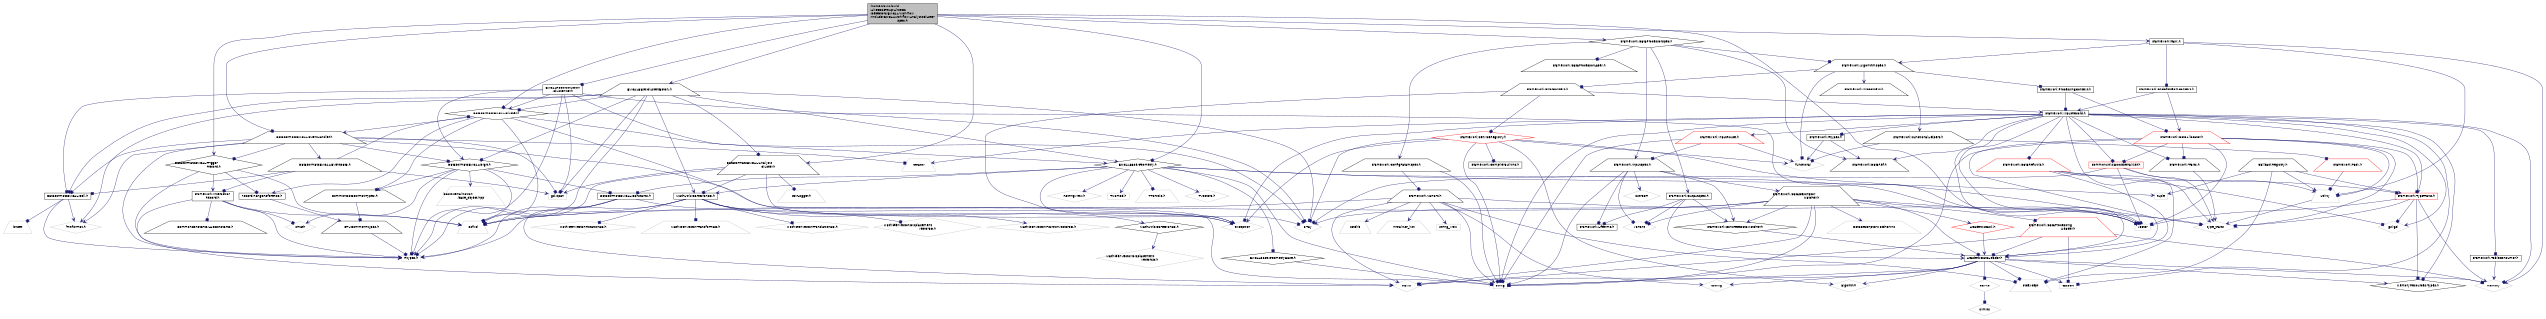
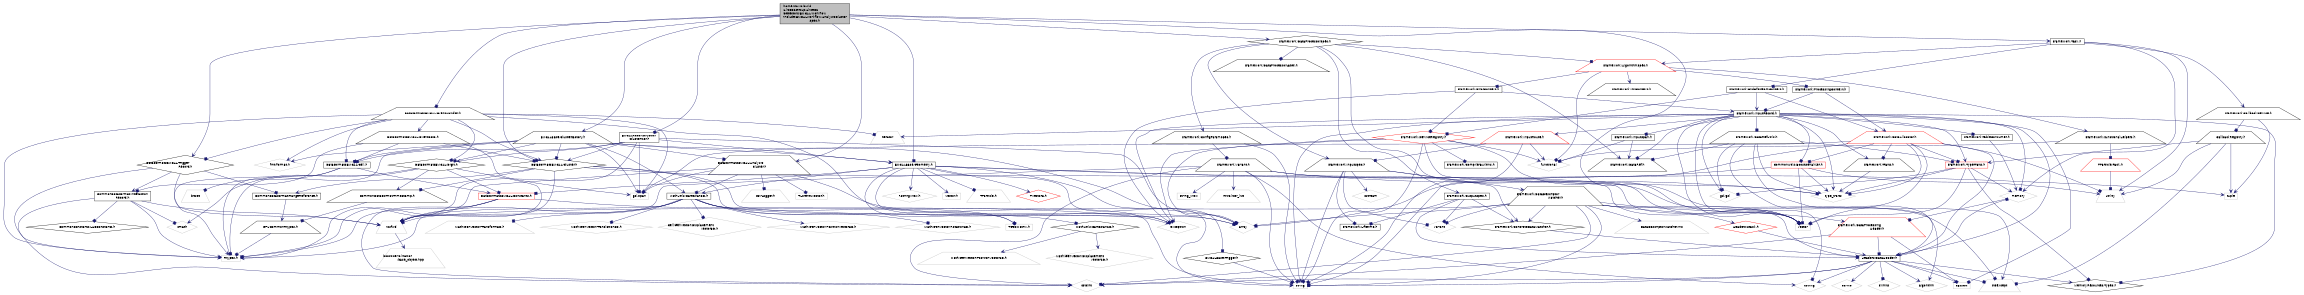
(1864, 66) -> (1626, 66)
(1548, 90) -> (1479, 90)
(2118, 111) -> (1854, 111)
none -> (1593, 113)
none -> (2248, 114)
(409, 124) -> (492, 139)
(2113, 136) -> (1826, 130)
(1826, 138) -> (1633, 138)
(462, 143) -> (601, 119)
none -> (1182, 145)
(1973, 145) -> (1672, 131)
none -> (1692, 151)
(1138, 165) -> (914, 165)
(2024, 165) -> (1757, 138)
(2348, 165) -> (2111, 165)
none -> (1425, 173)
(470, 177) -> (399, 239)
(213, 196) -> (123, 196)
(262, 196) -> (287, 196)
(355, 196) -> (387, 196)
(626, 196) -> (506, 196)
none -> (812, 196)
(1118, 196) -> (952, 196)
(1207, 196) -> (1038, 196)
none -> (1702, 200)
(71, 209) -> (422, 181)
(1948, 210) -> (1721, 211)
(2266, 213) -> (1776, 180)
(921, 214) -> (884, 214)
(205, 227) -> (87, 227)
(927, 227) -> (710, 227)
none -> (1019, 227)
(1355, 227) -> none
(2298, 256) -> (1967, 208)
none -> (979, 258)
(1273, 258) -> (1222, 258)
(1985, 269) -> (1865, 270)
(1406, 286) -> (1087, 286)
(1985, 296) -> (1881, 269)
